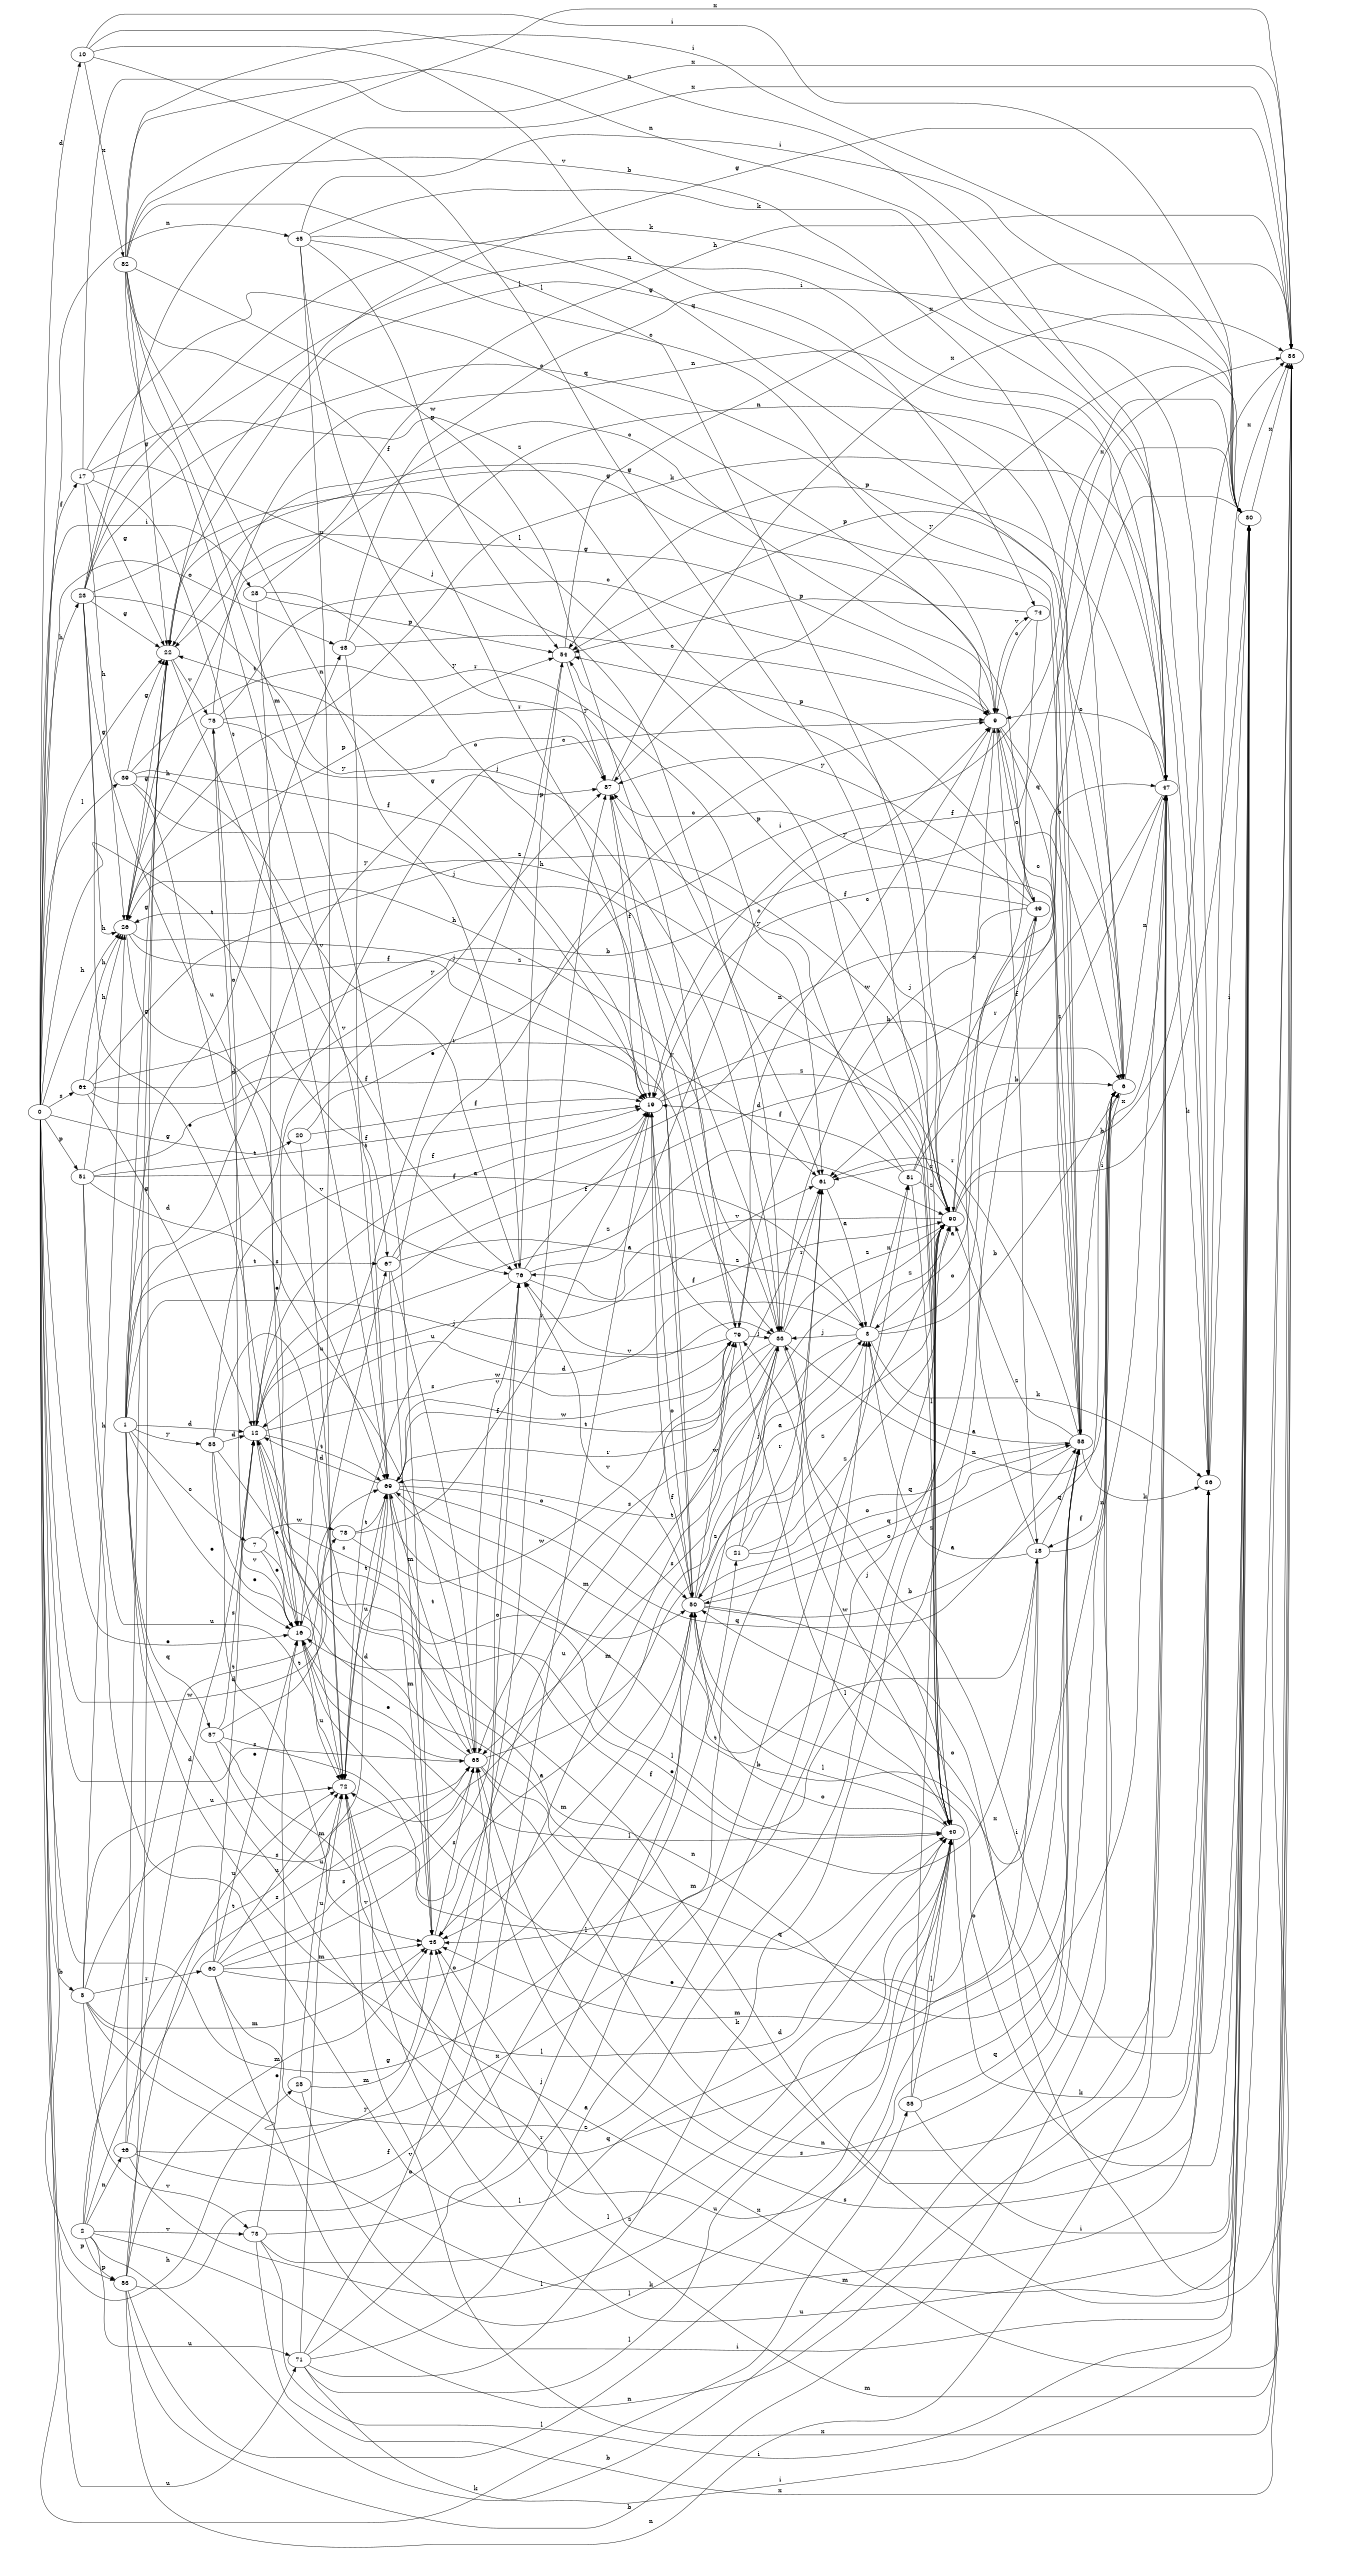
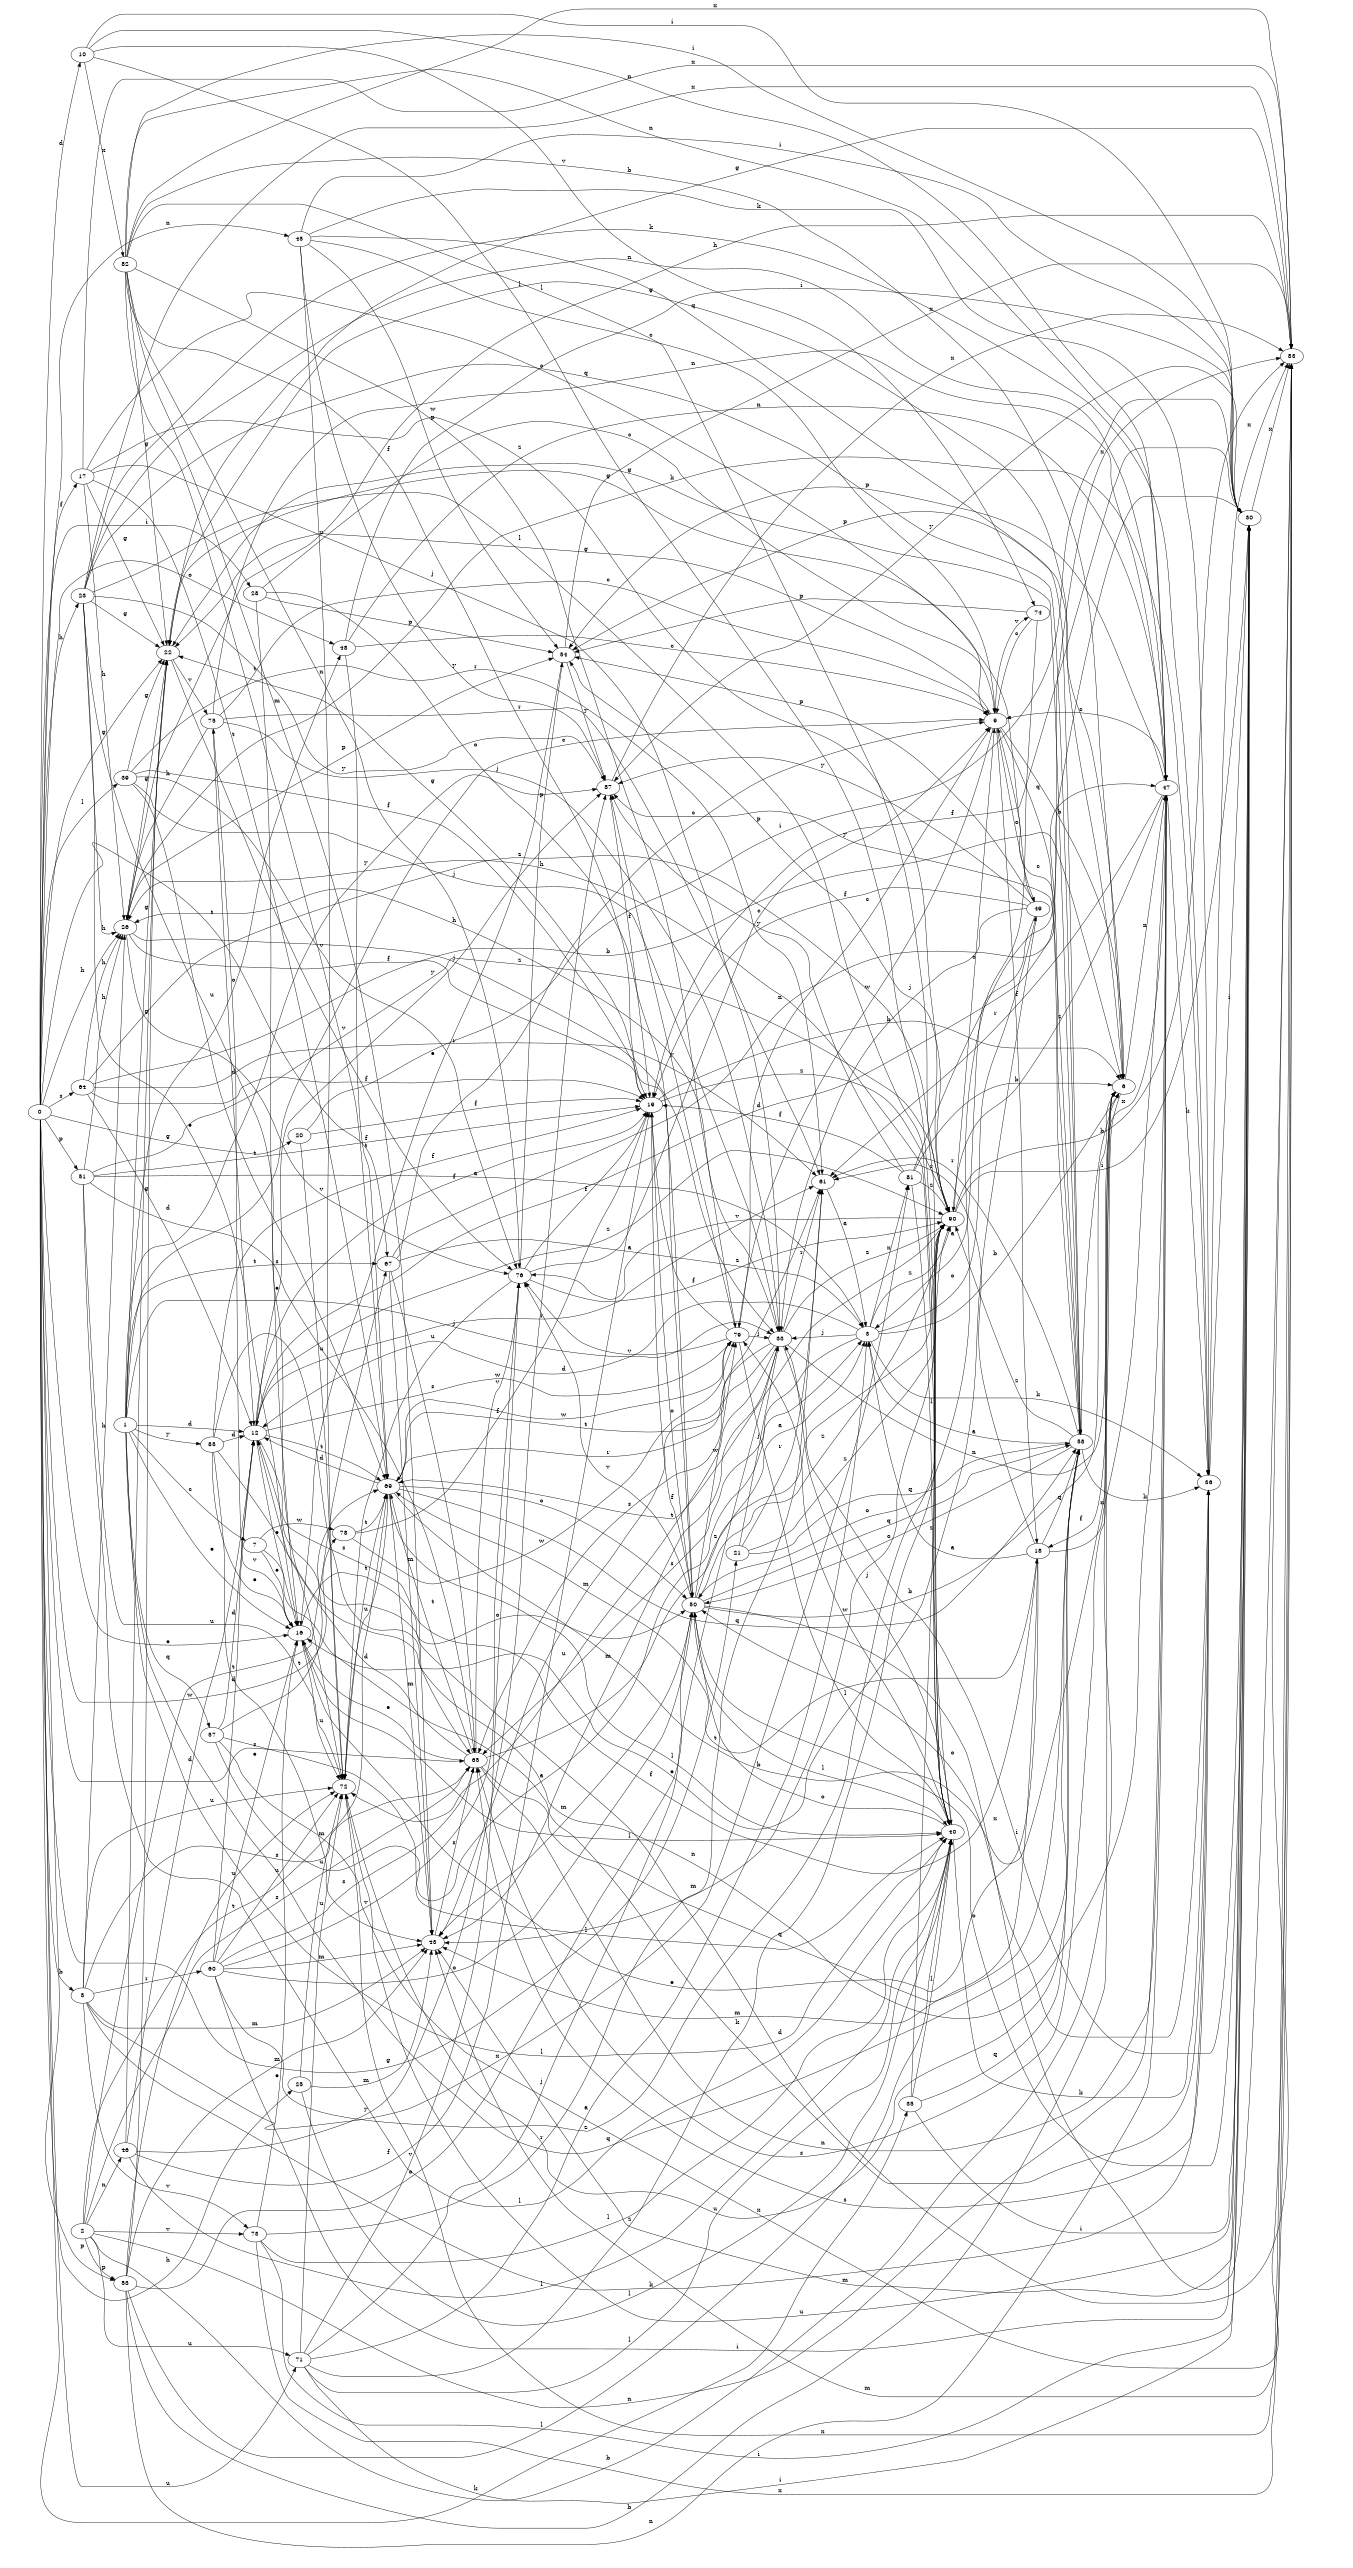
(234, 1613) -> (234, 1613)
